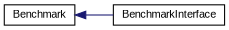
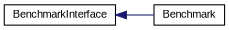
(100, 15) -> (140, 15)
